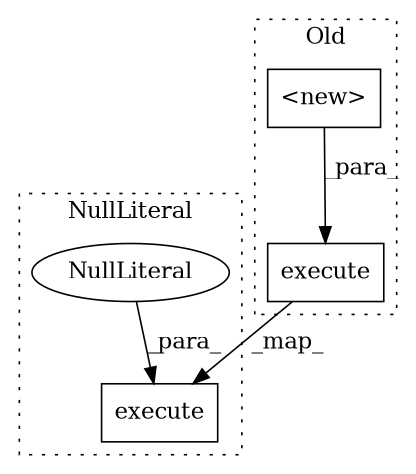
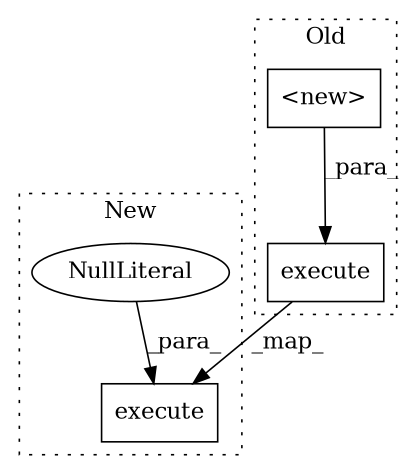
(131, 212) -> (131, 212)
